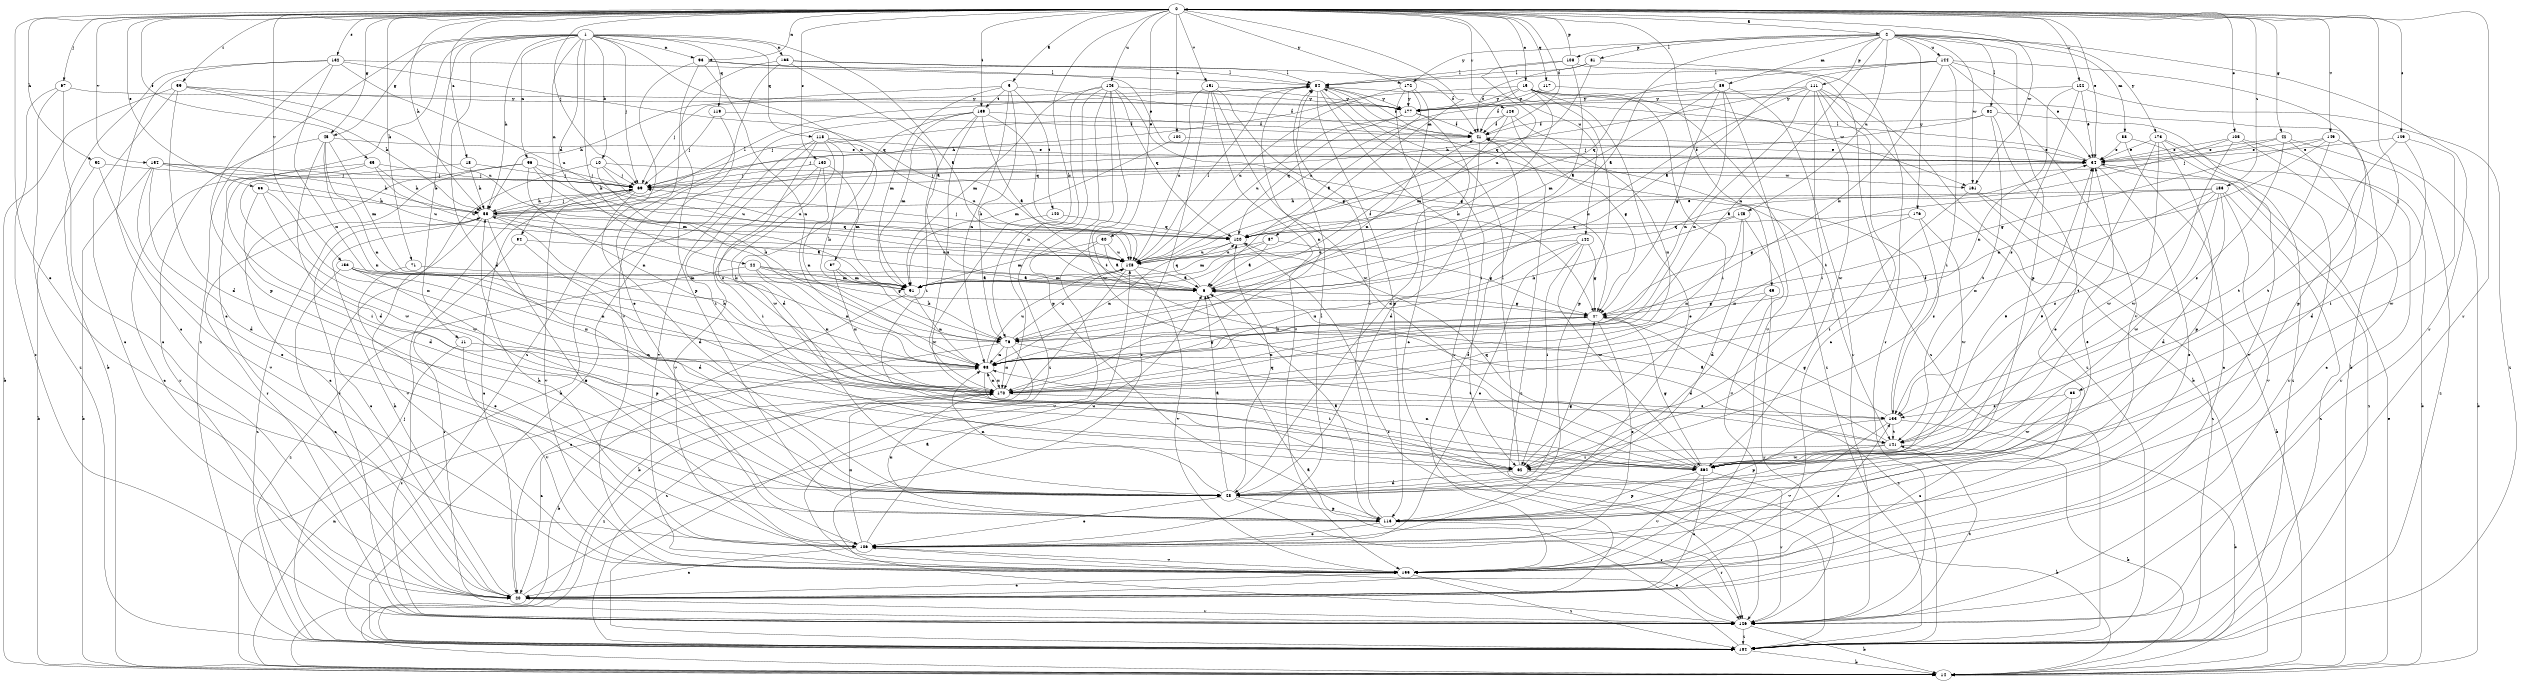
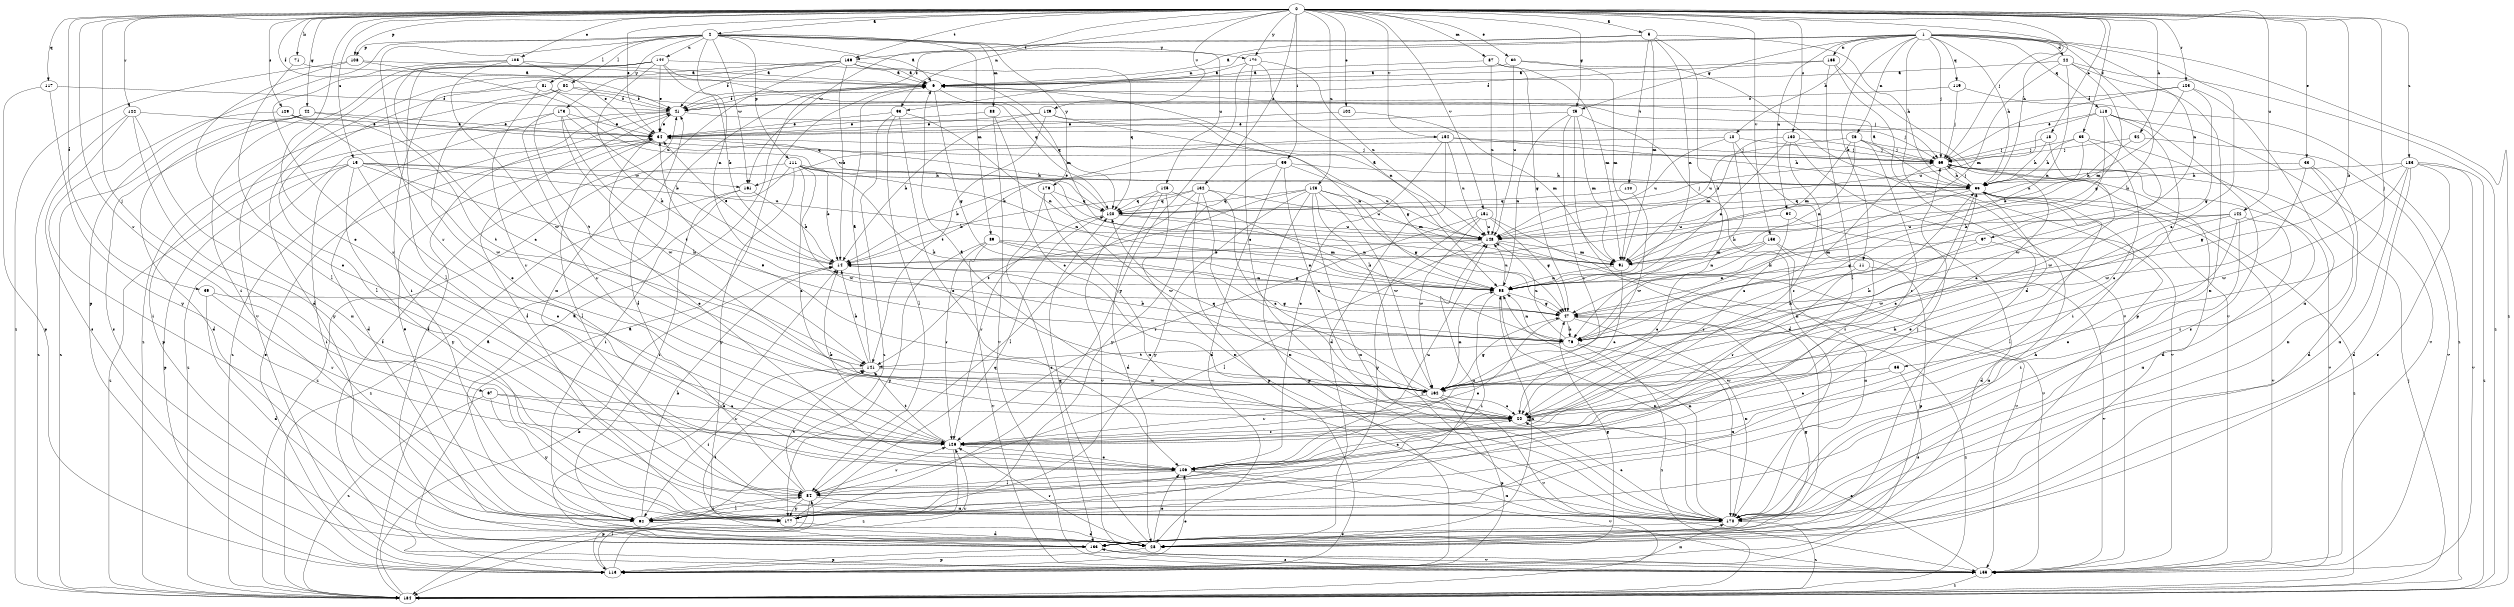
(1392, 10) -> (606, 20)
(530, 163) -> (1854, 137)
(1704, 470) -> (1435, 393)
